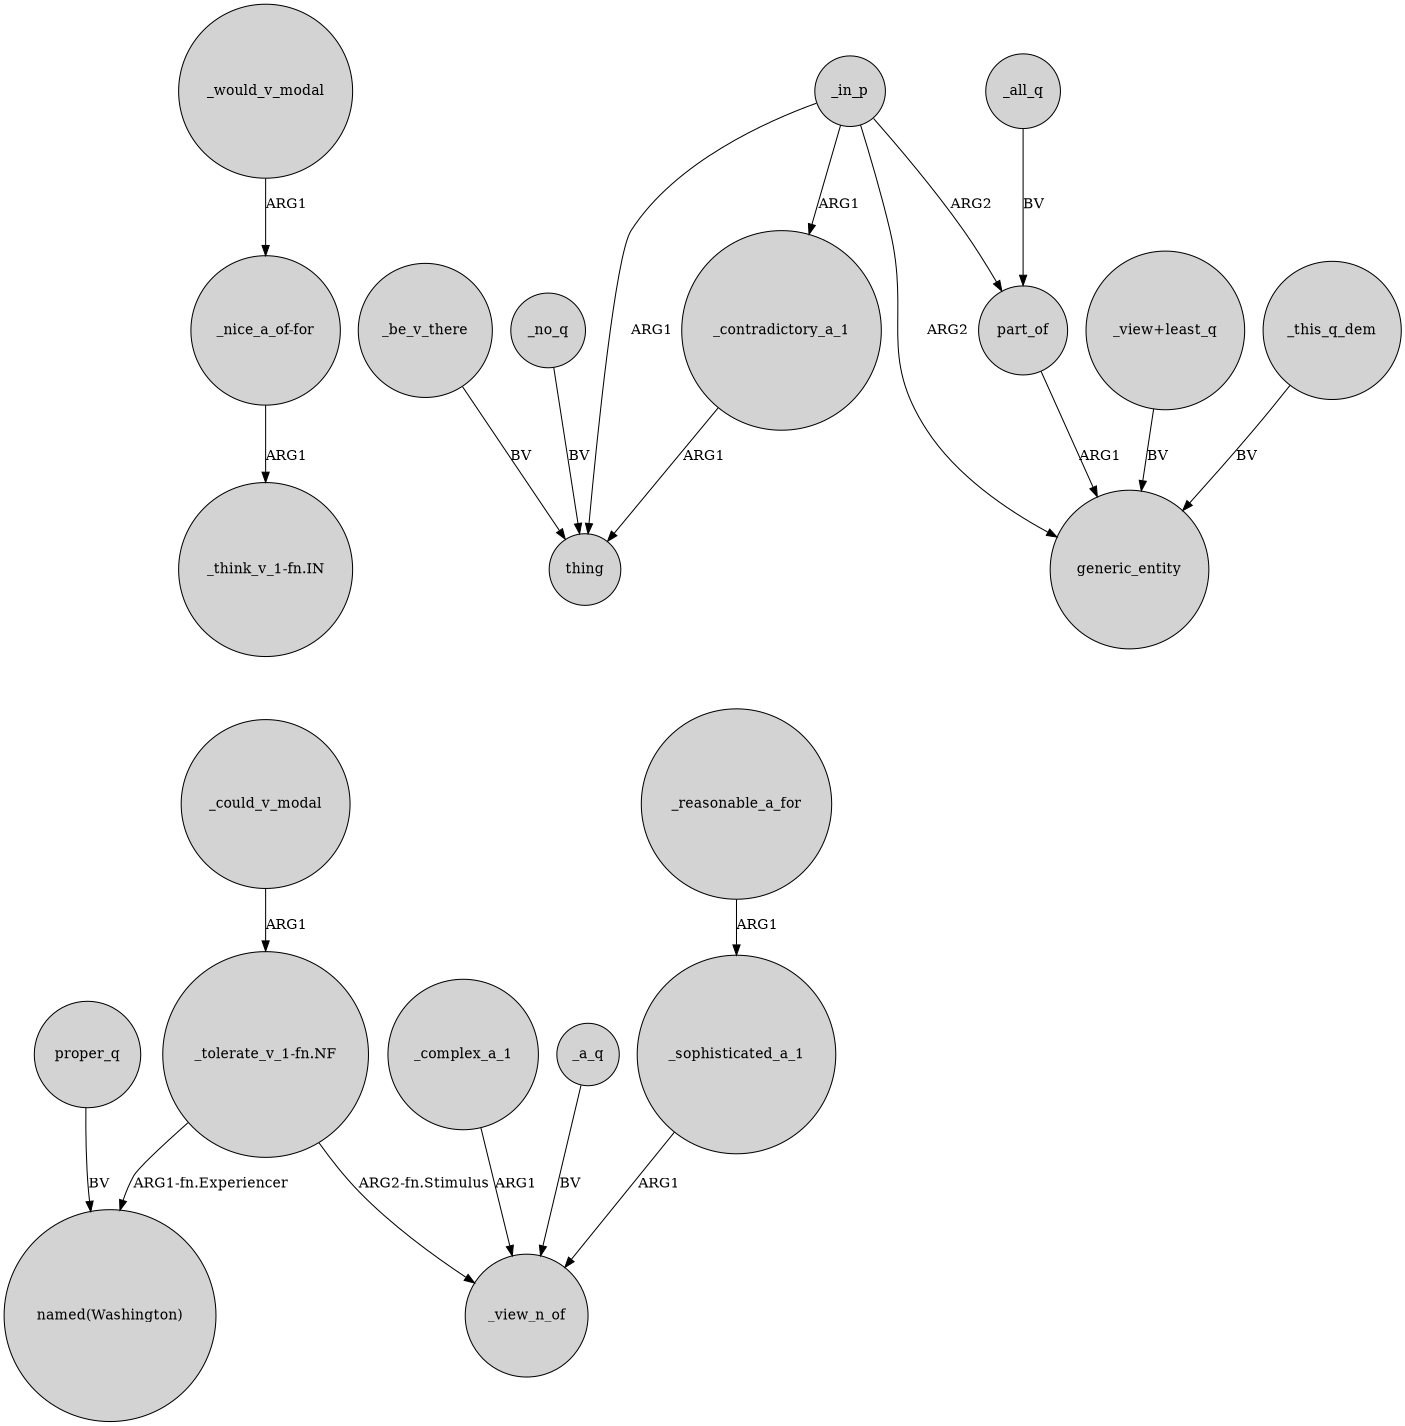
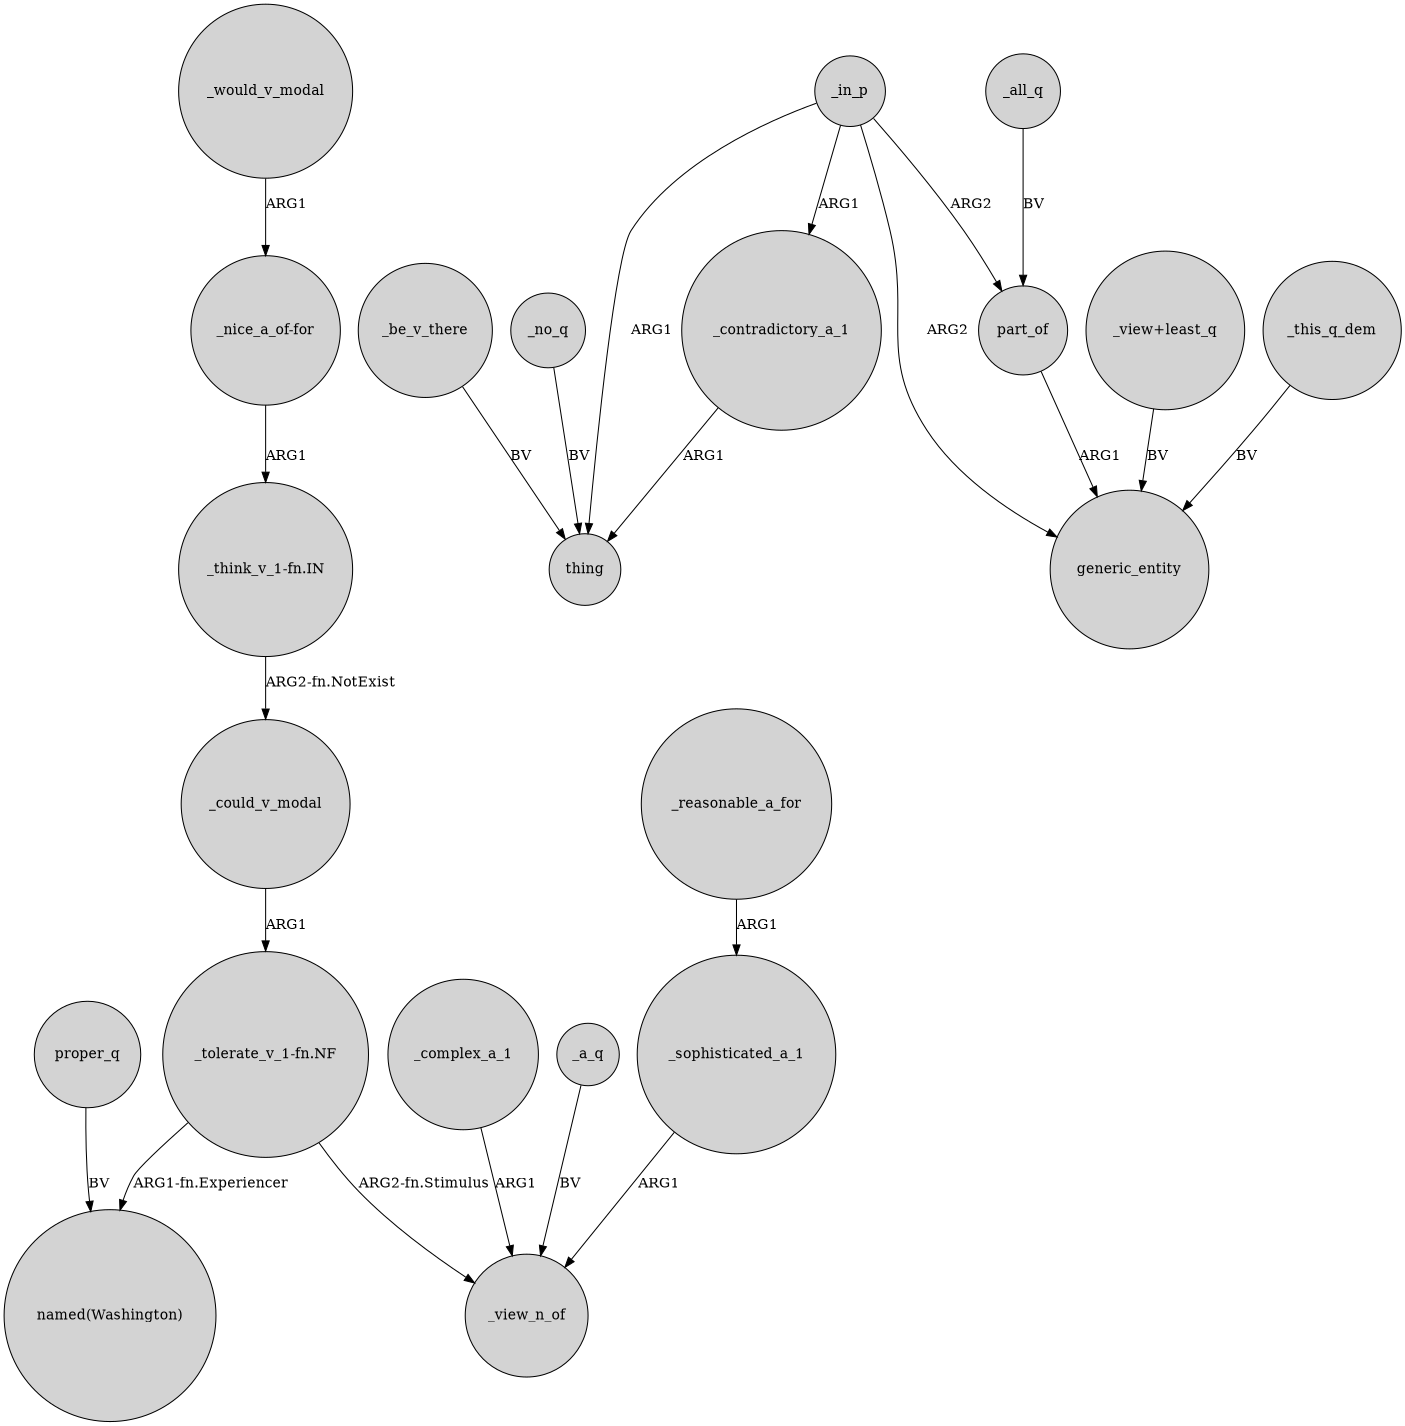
none -> (266, 683)
